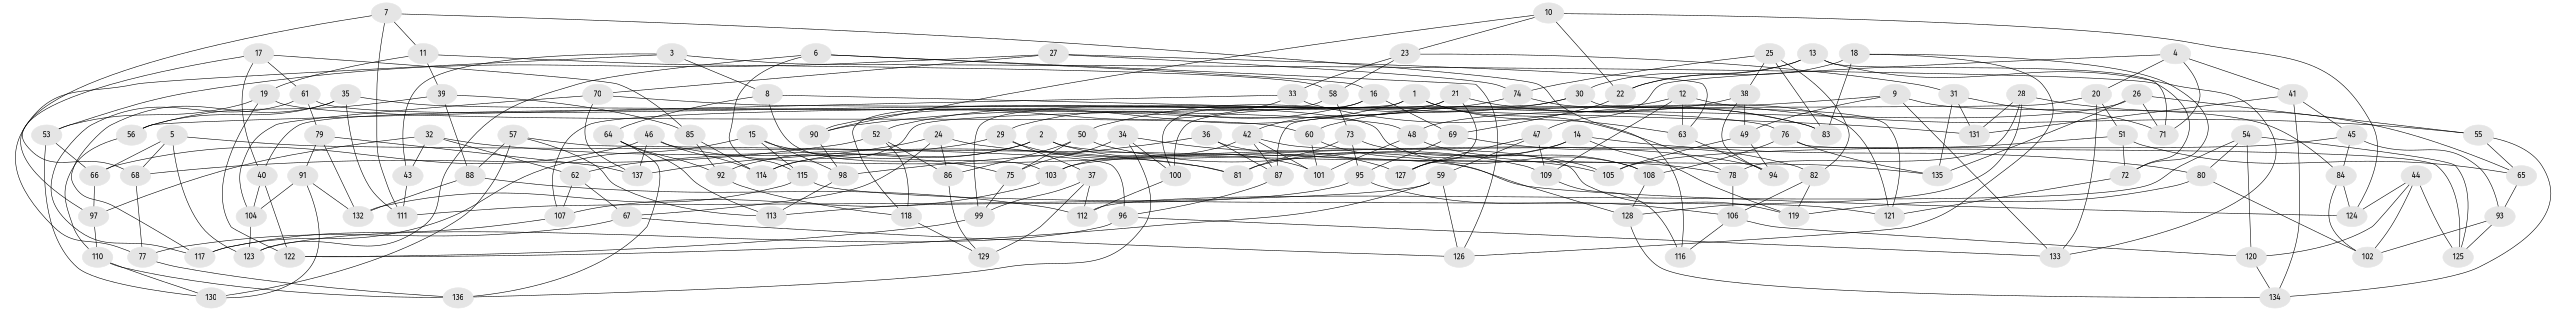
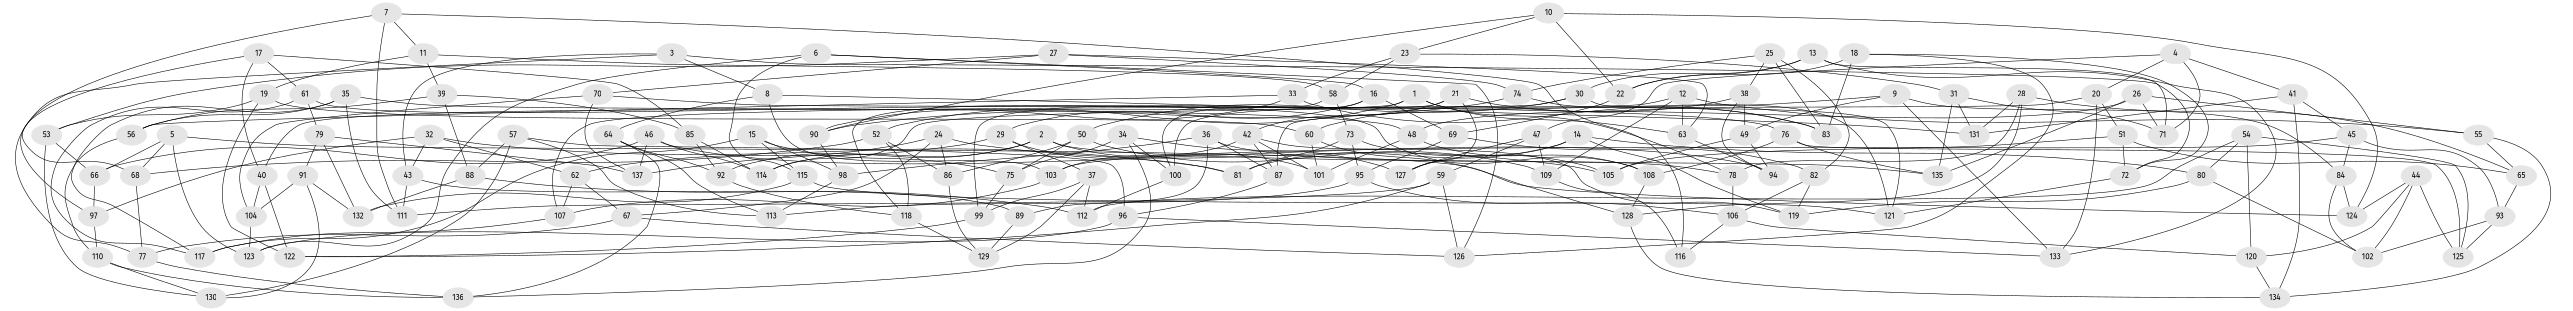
none -> (1020, 217)
